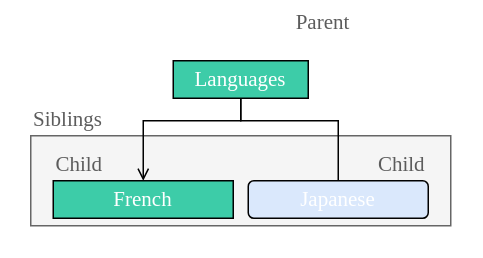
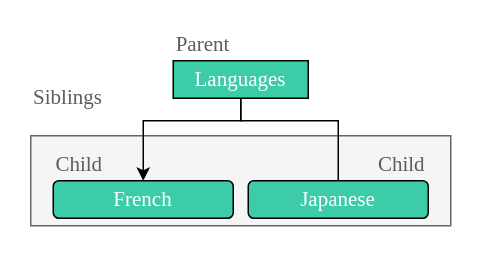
(323, 23) -> (203, 46)
(68, 121) -> (68, 98)
(143, 171) -> (143, 169)
(143, 200) -> (143, 200)
(338, 200) -> (338, 200)
